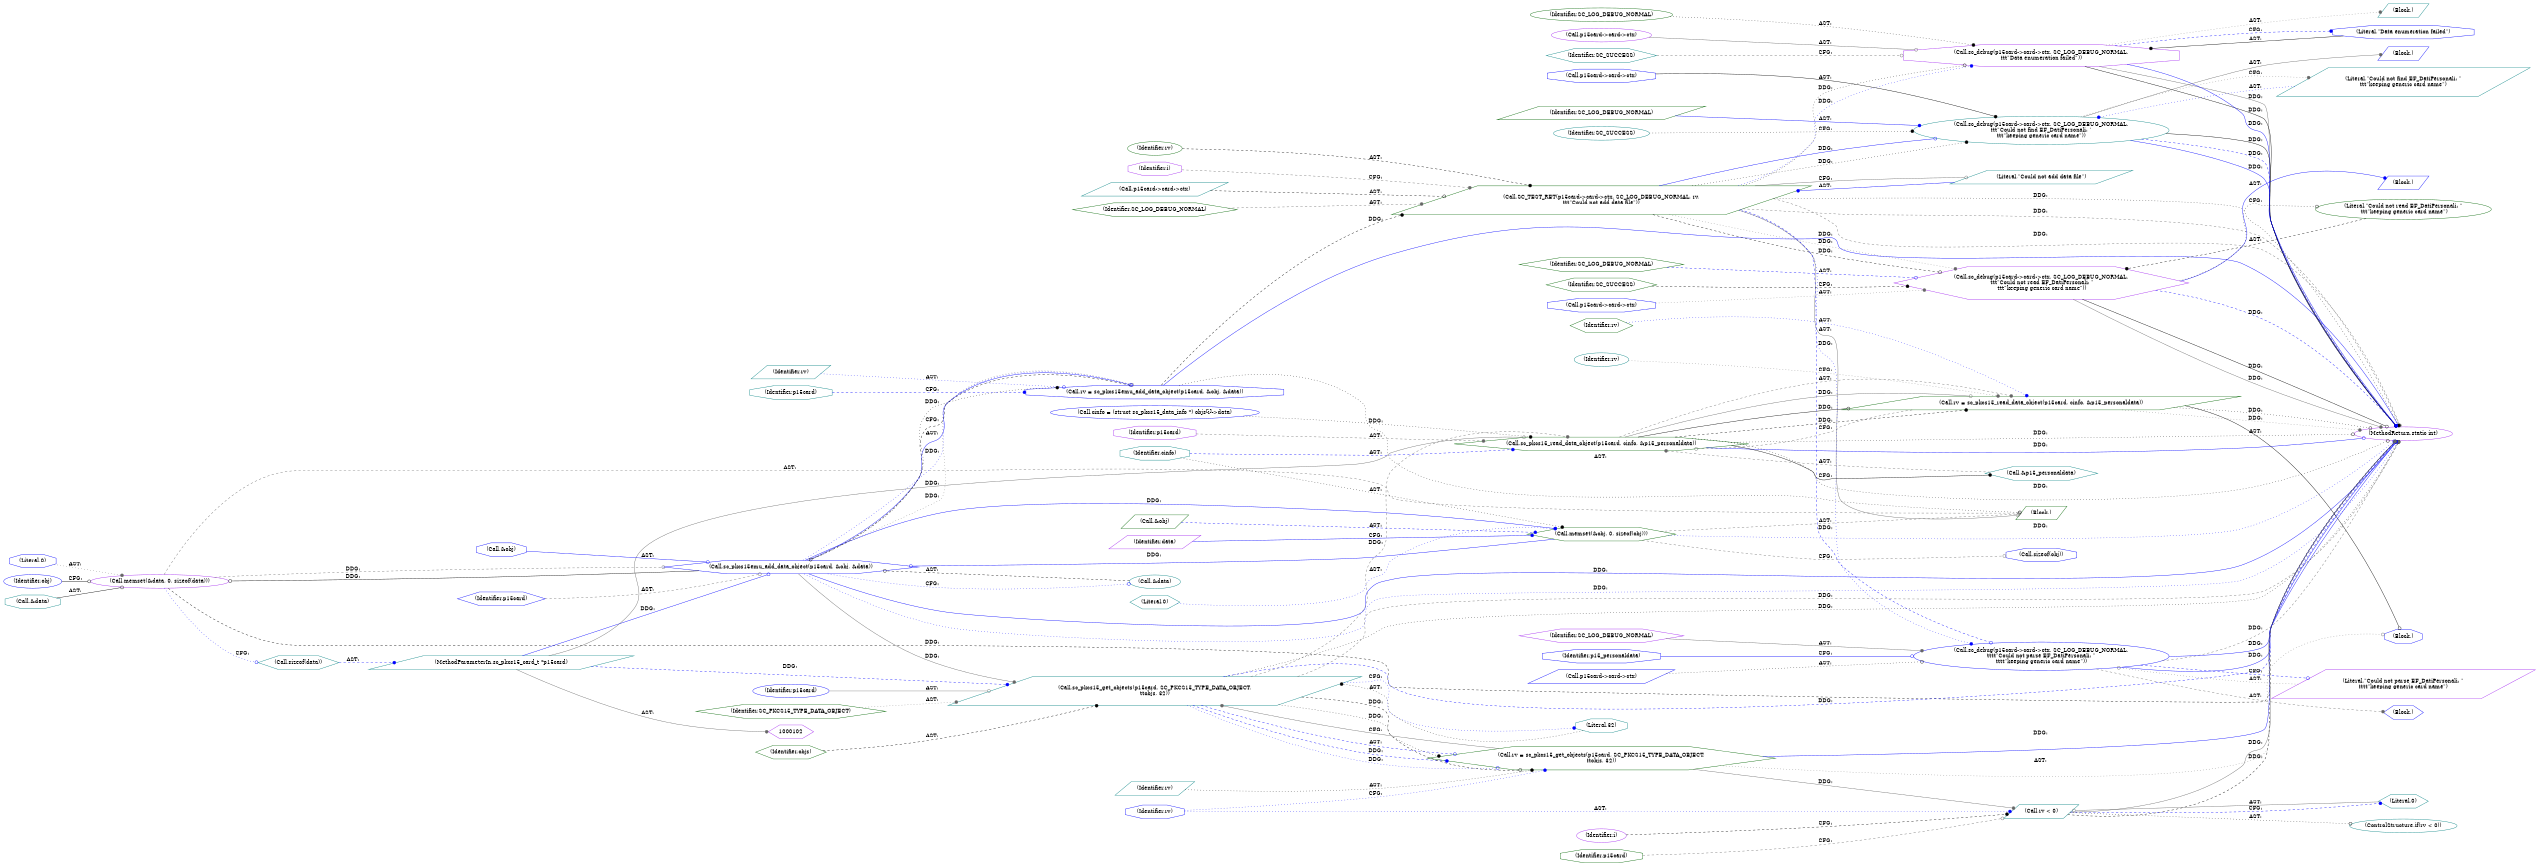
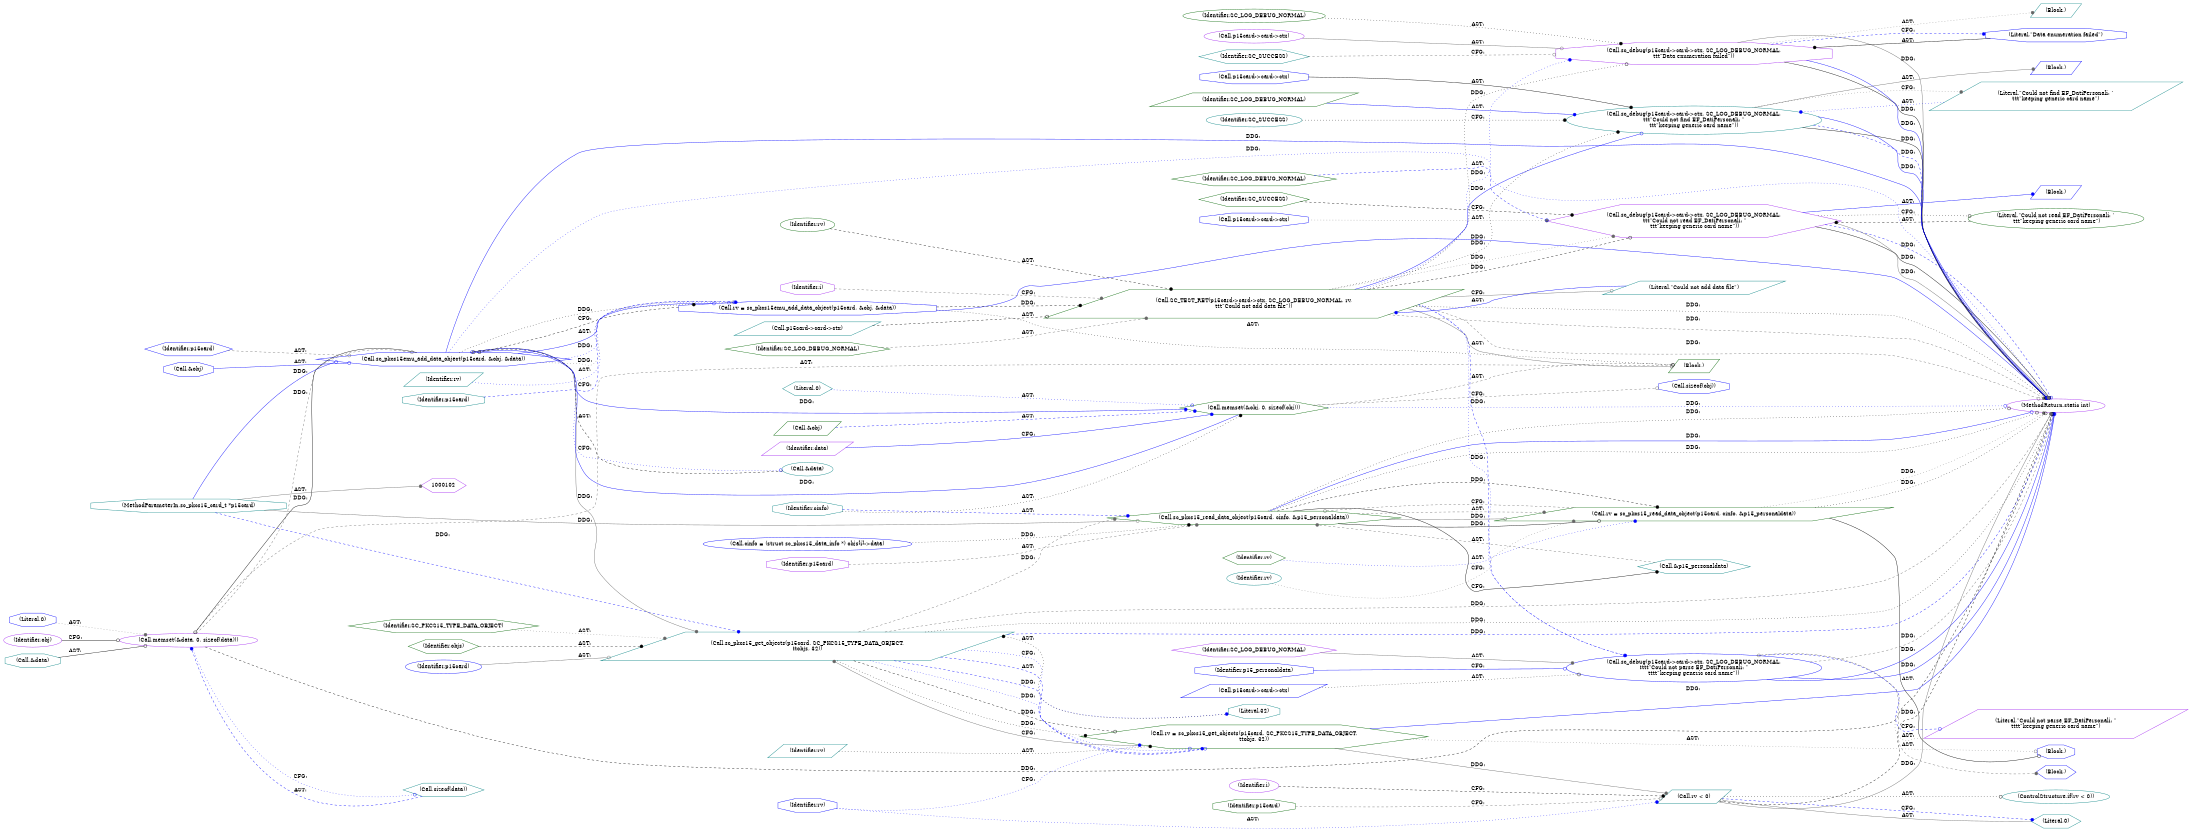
(33, 581) -> (33, 640)
(366, 663) -> (274, 780)
(501, 663) -> (189, 506)
